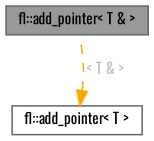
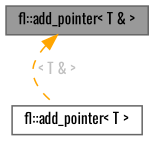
(83, 63) -> (34, 78)
